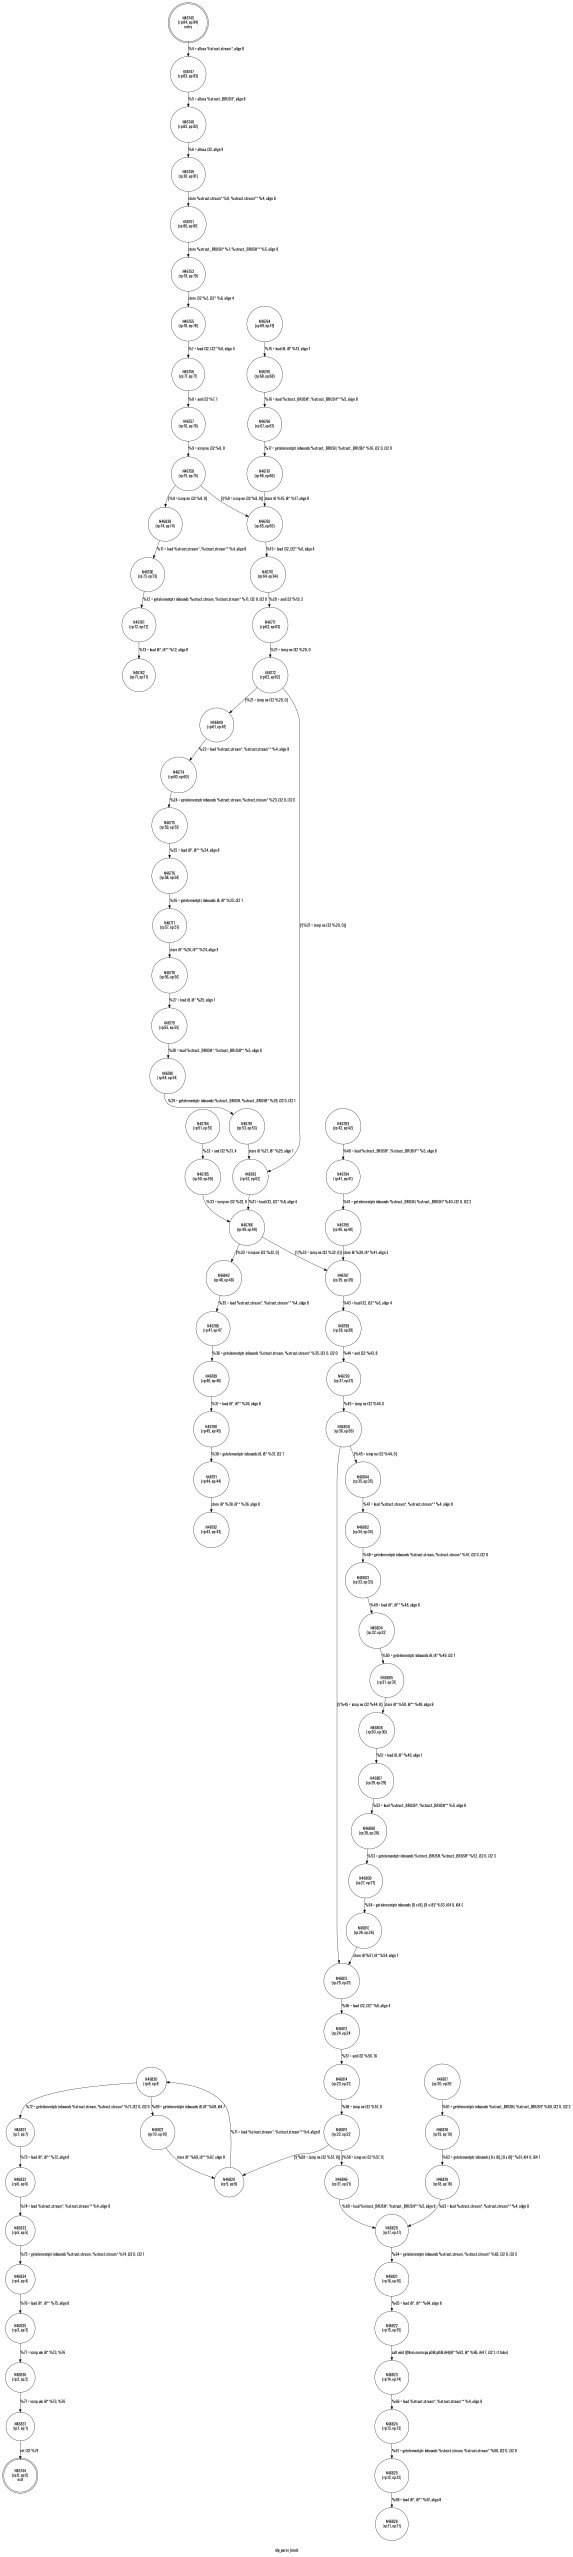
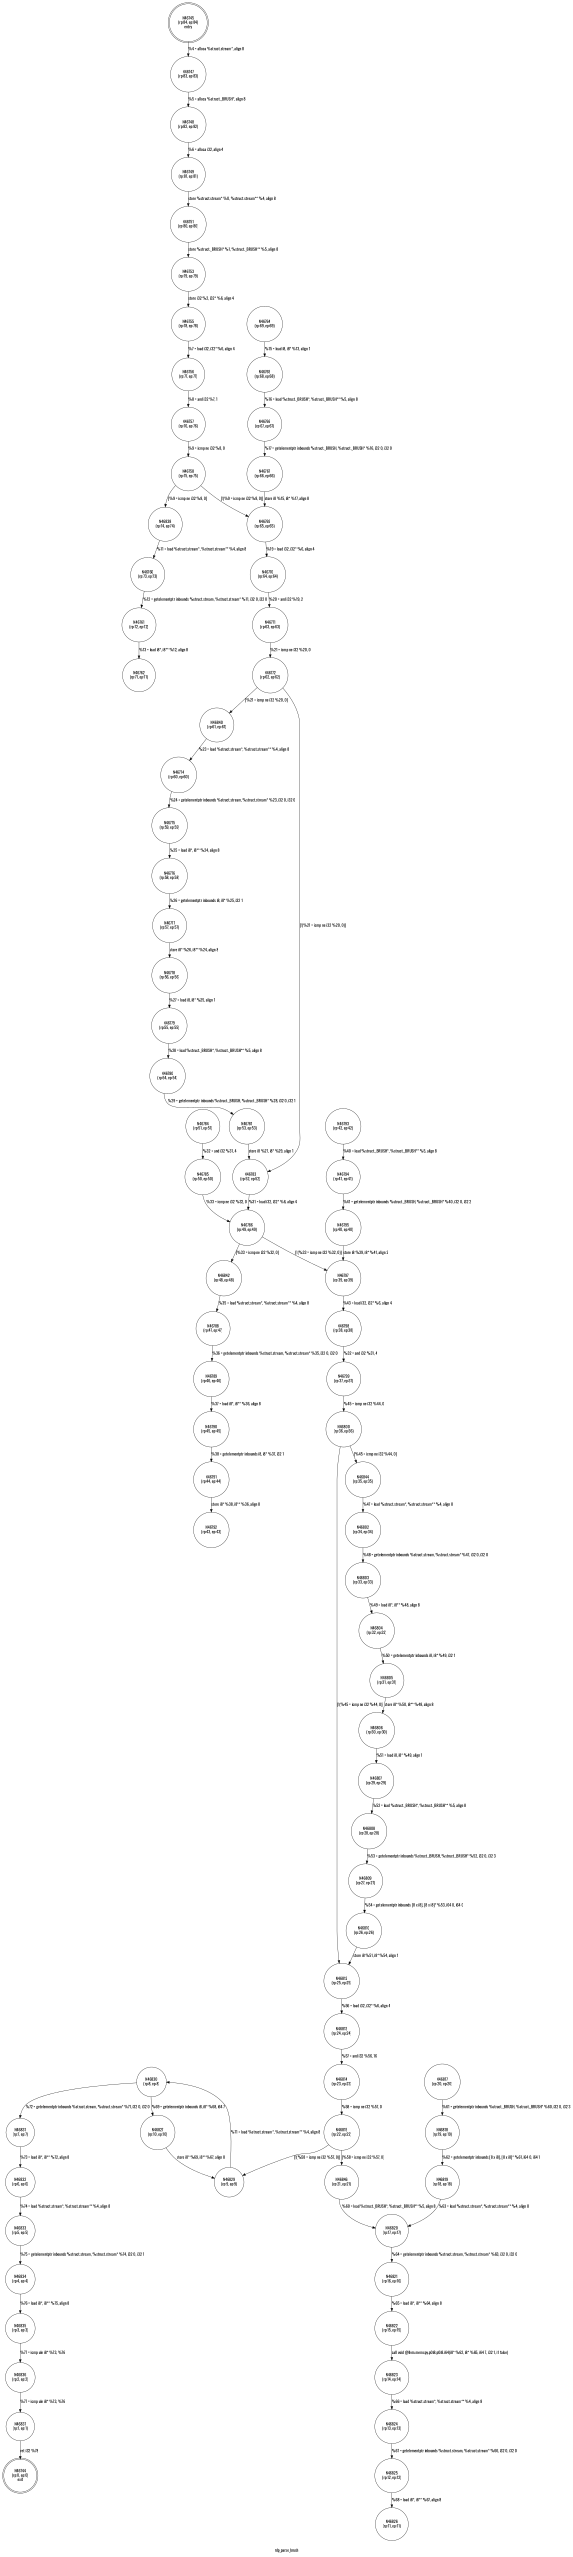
(265, 324) -> (265, 324)
(361, 1354) -> (361, 1354)
